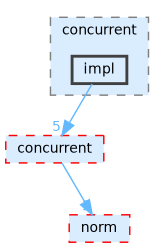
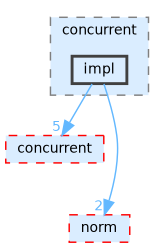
(73, 183) -> (117, 142)
